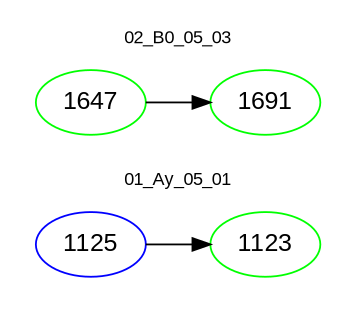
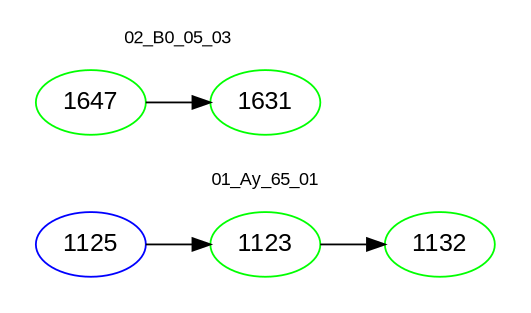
(265, 102) -> (265, 102)
(178, 181) -> (265, 181)
none -> (440, 244)
